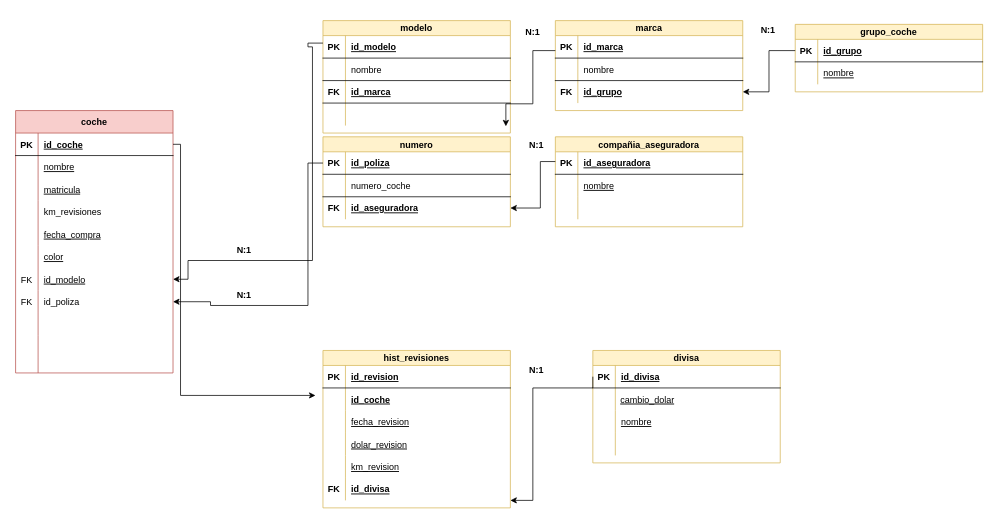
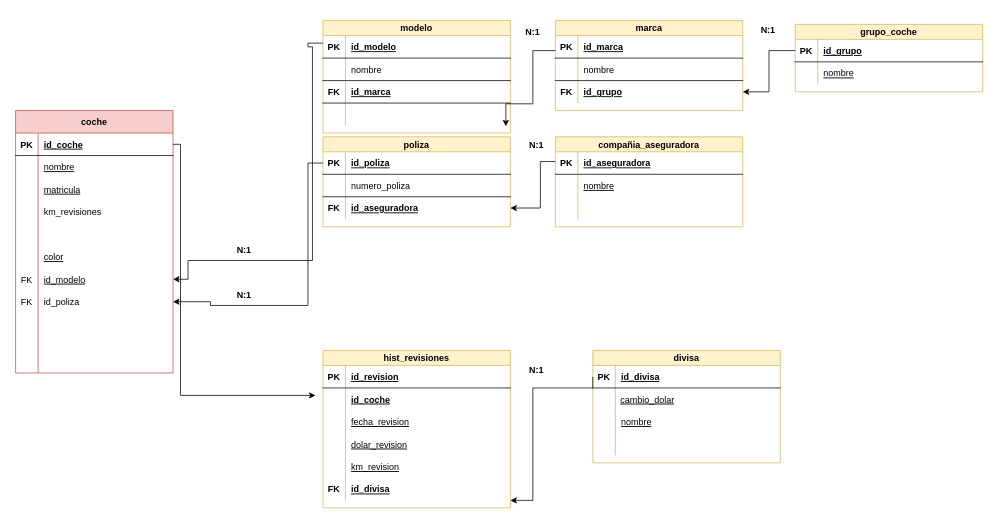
(416, 145) -> (416, 145)
(381, 186) -> (381, 186)
(105, 234) -> none
